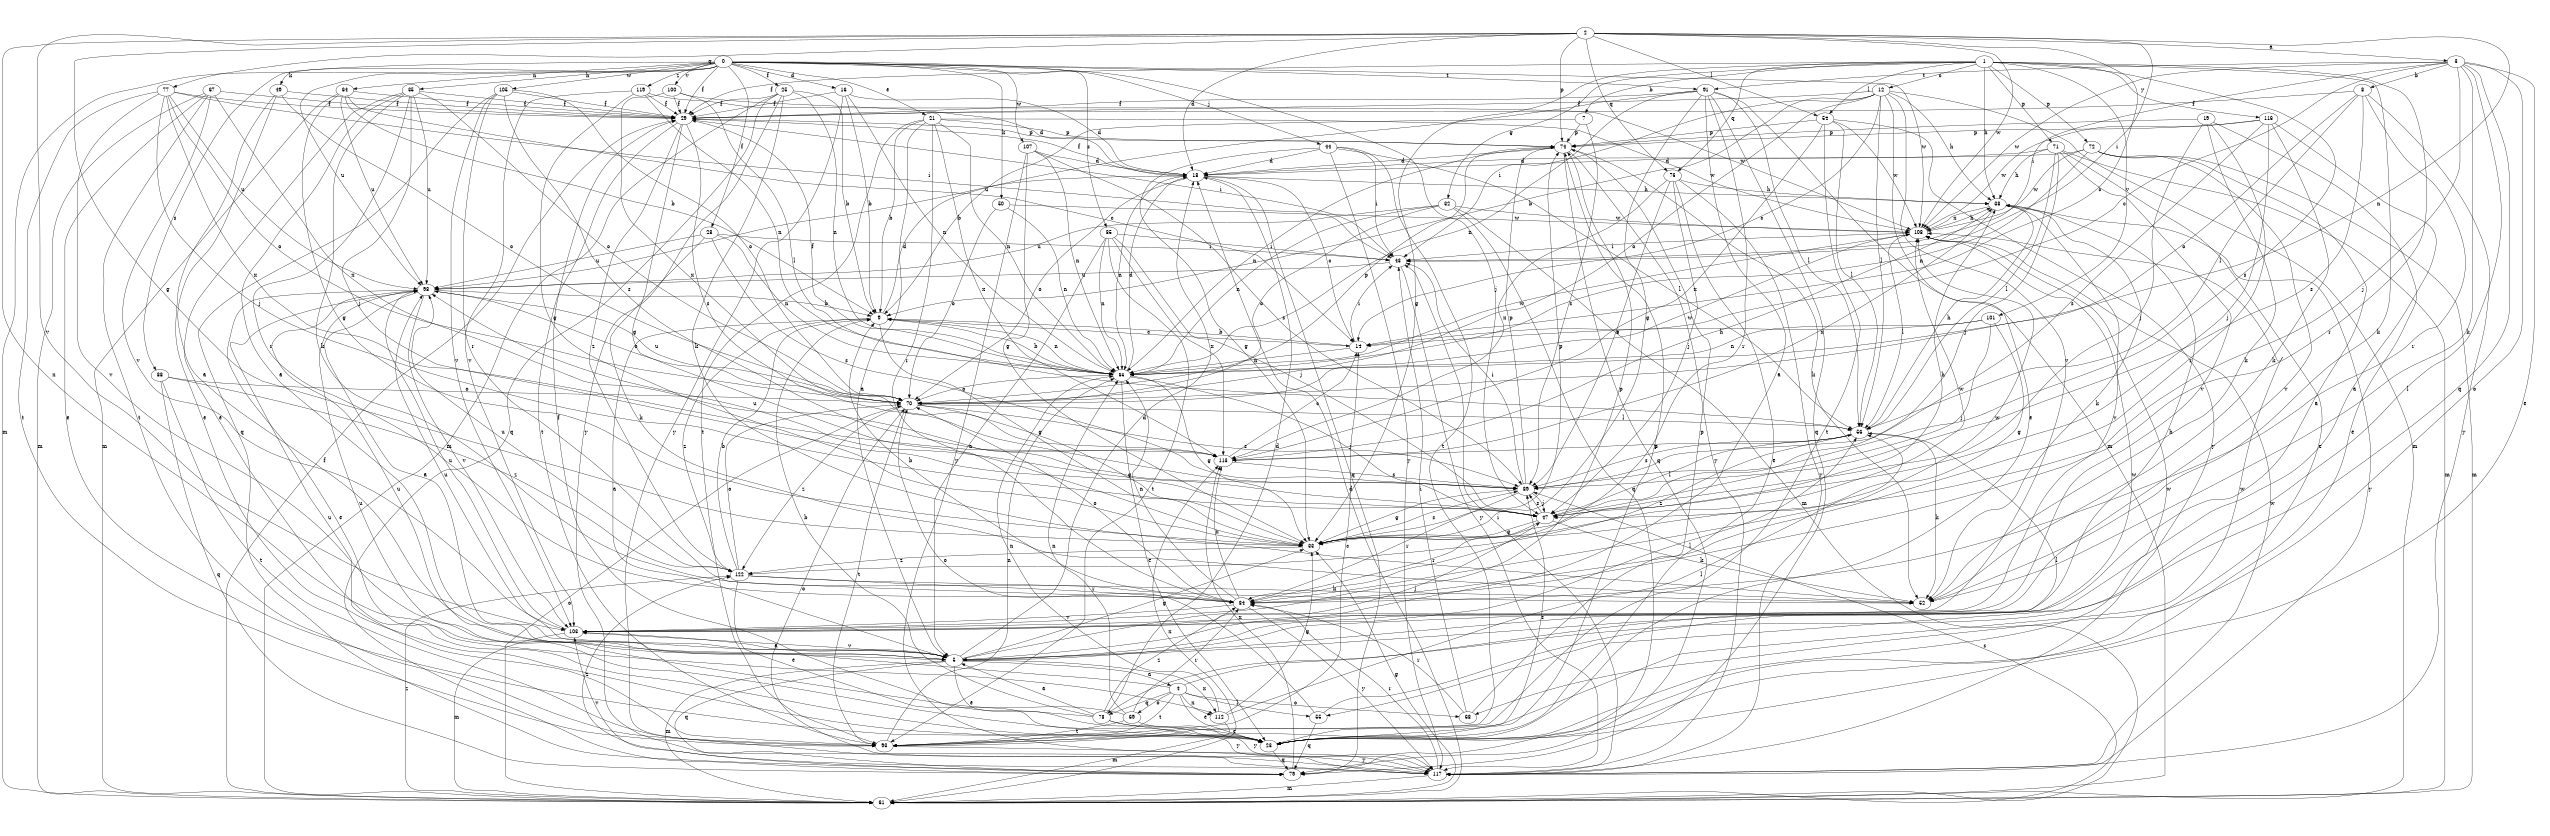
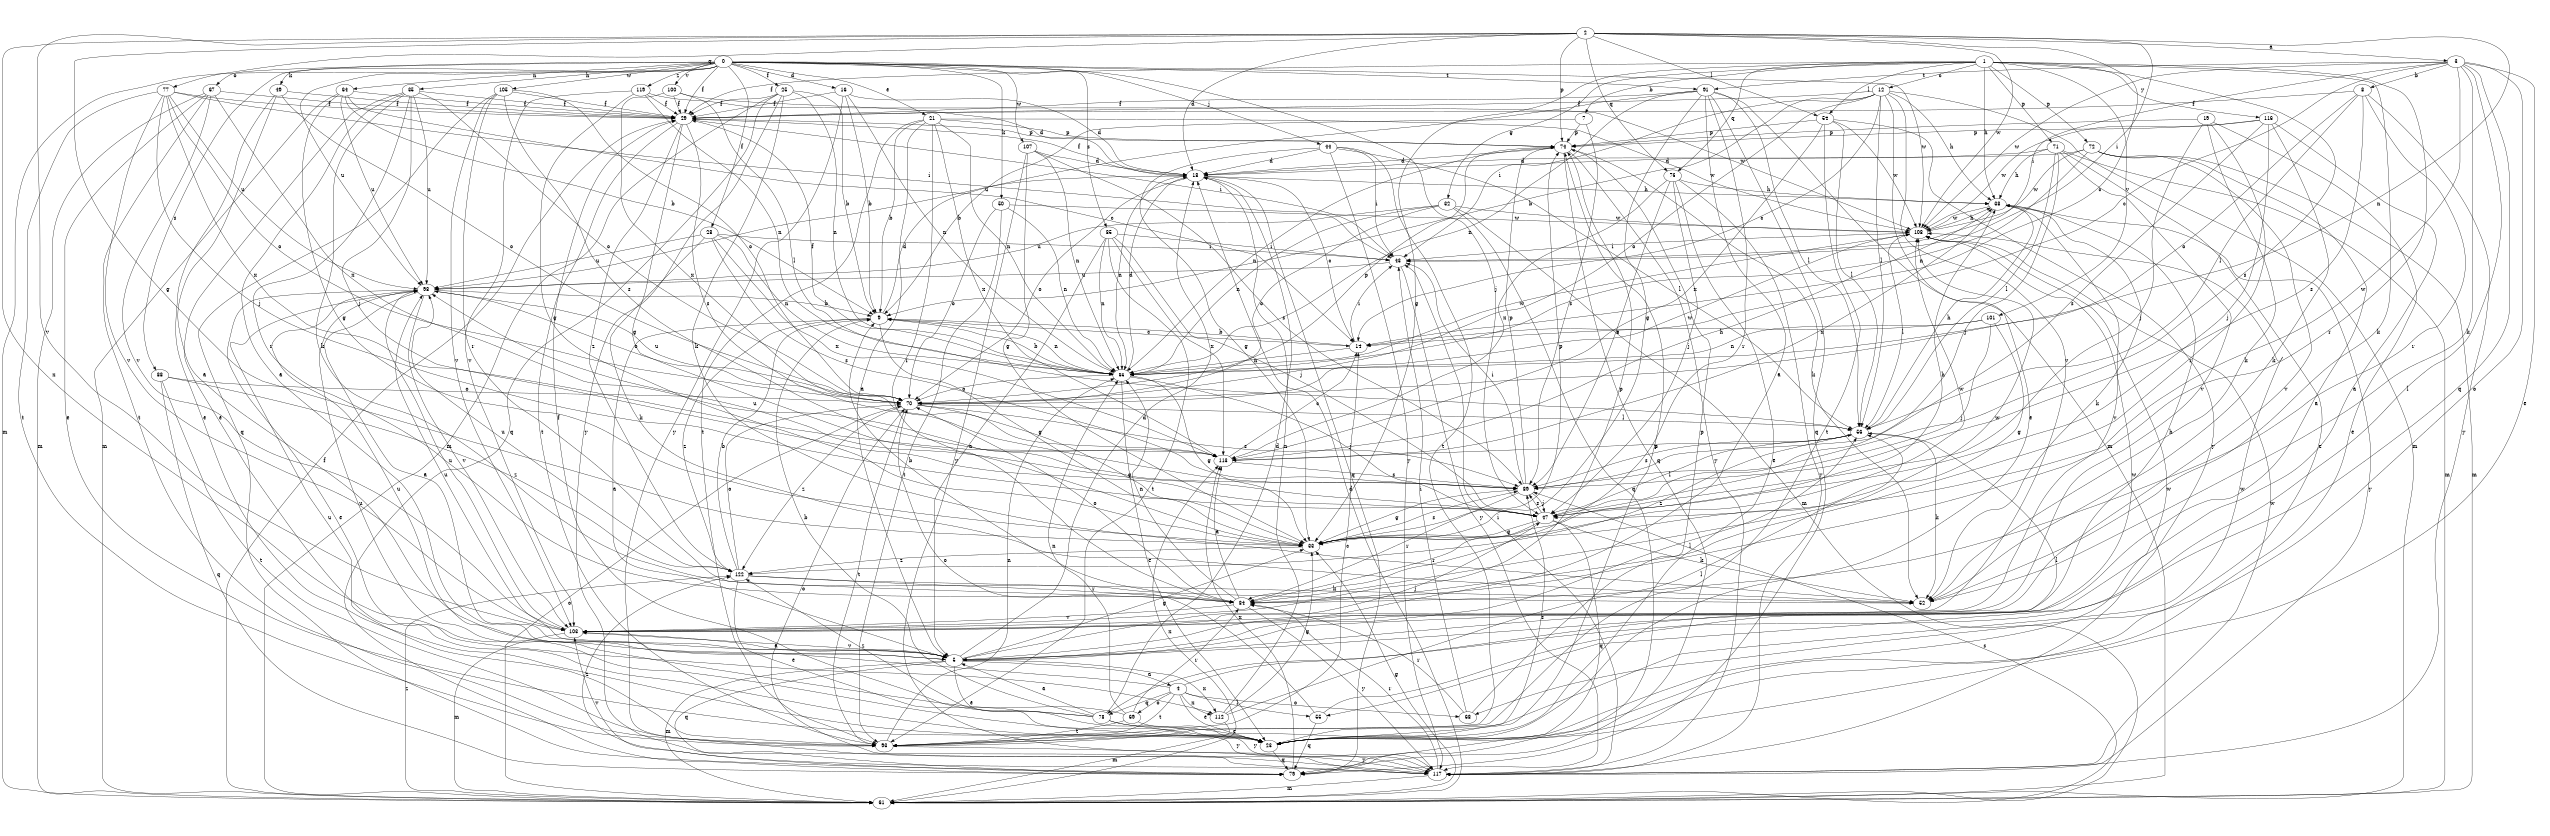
none -> (465, 65)
(1955, 219) -> (1955, 219)
(2363, 290) -> (2363, 290)
none -> (947, 366)
none -> (901, 482)
(1217, 532) -> (1217, 532)
(344, 553) -> (214, 439)
(1022, 573) -> (1284, 444)
(1157, 655) -> (920, 682)
none -> (1557, 726)
